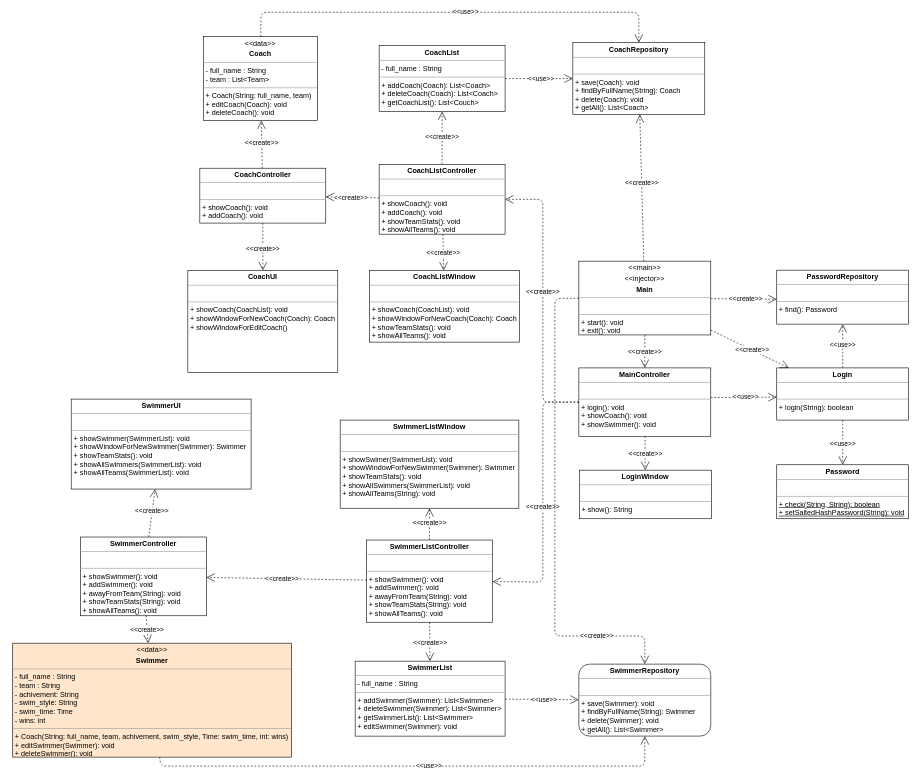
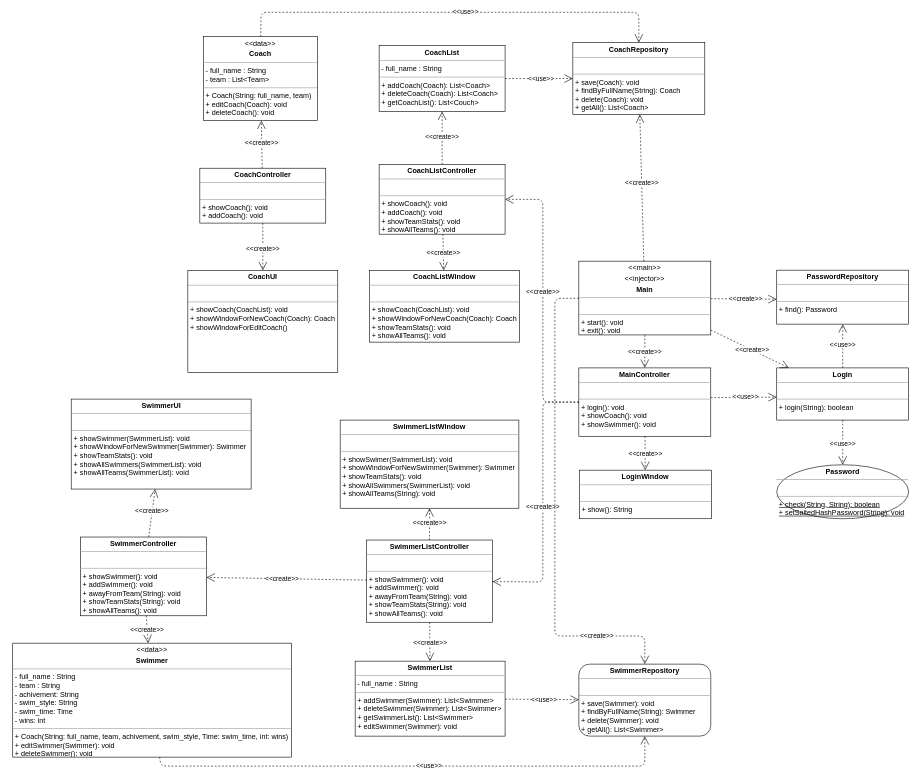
(348, 197) -> none
(843, 492) -> (843, 492)
(152, 701) -> (152, 701)
